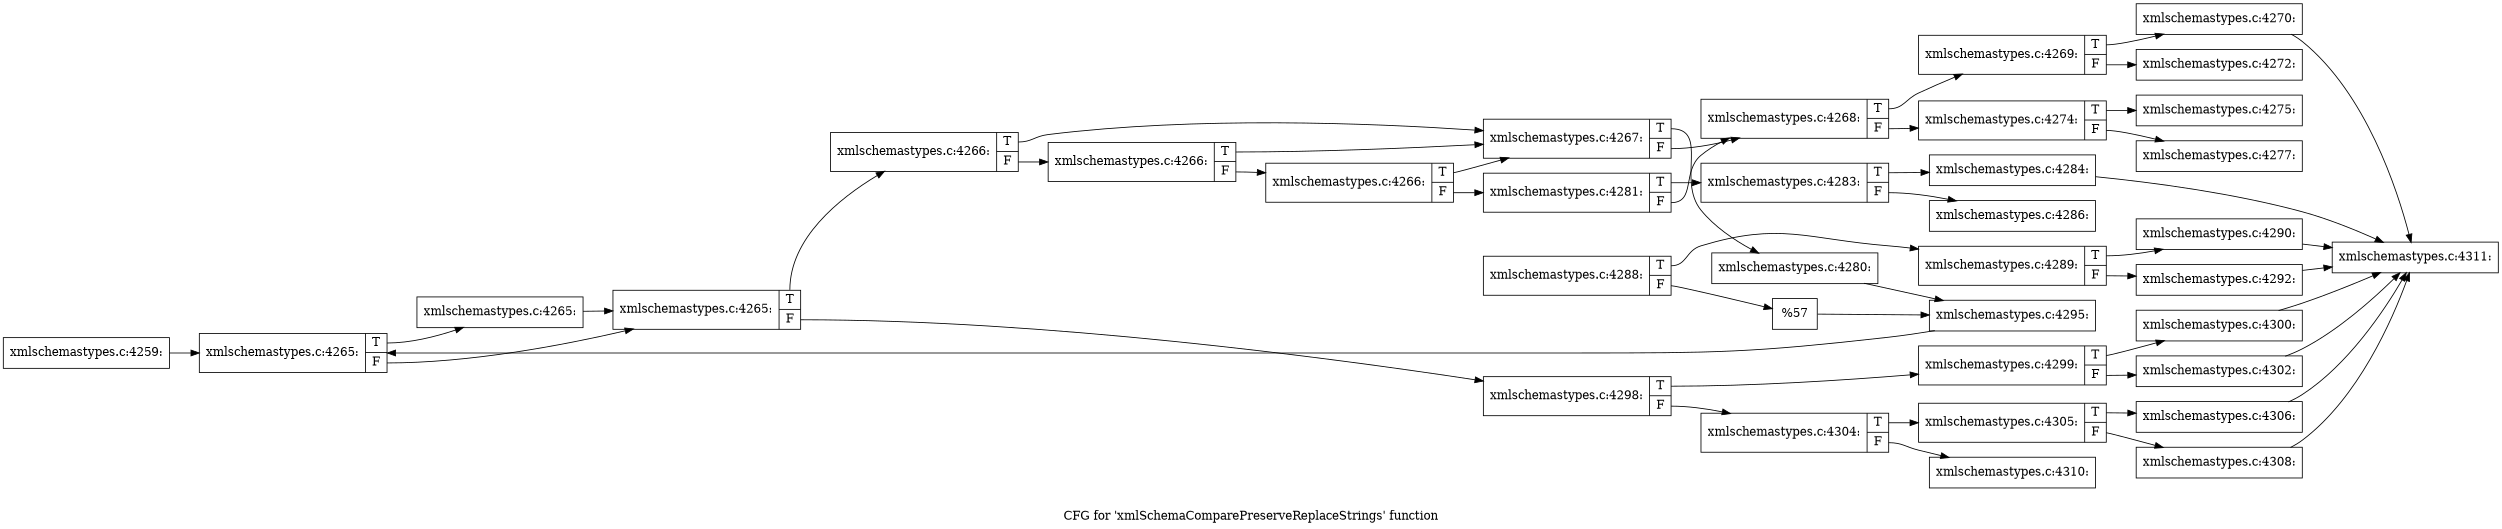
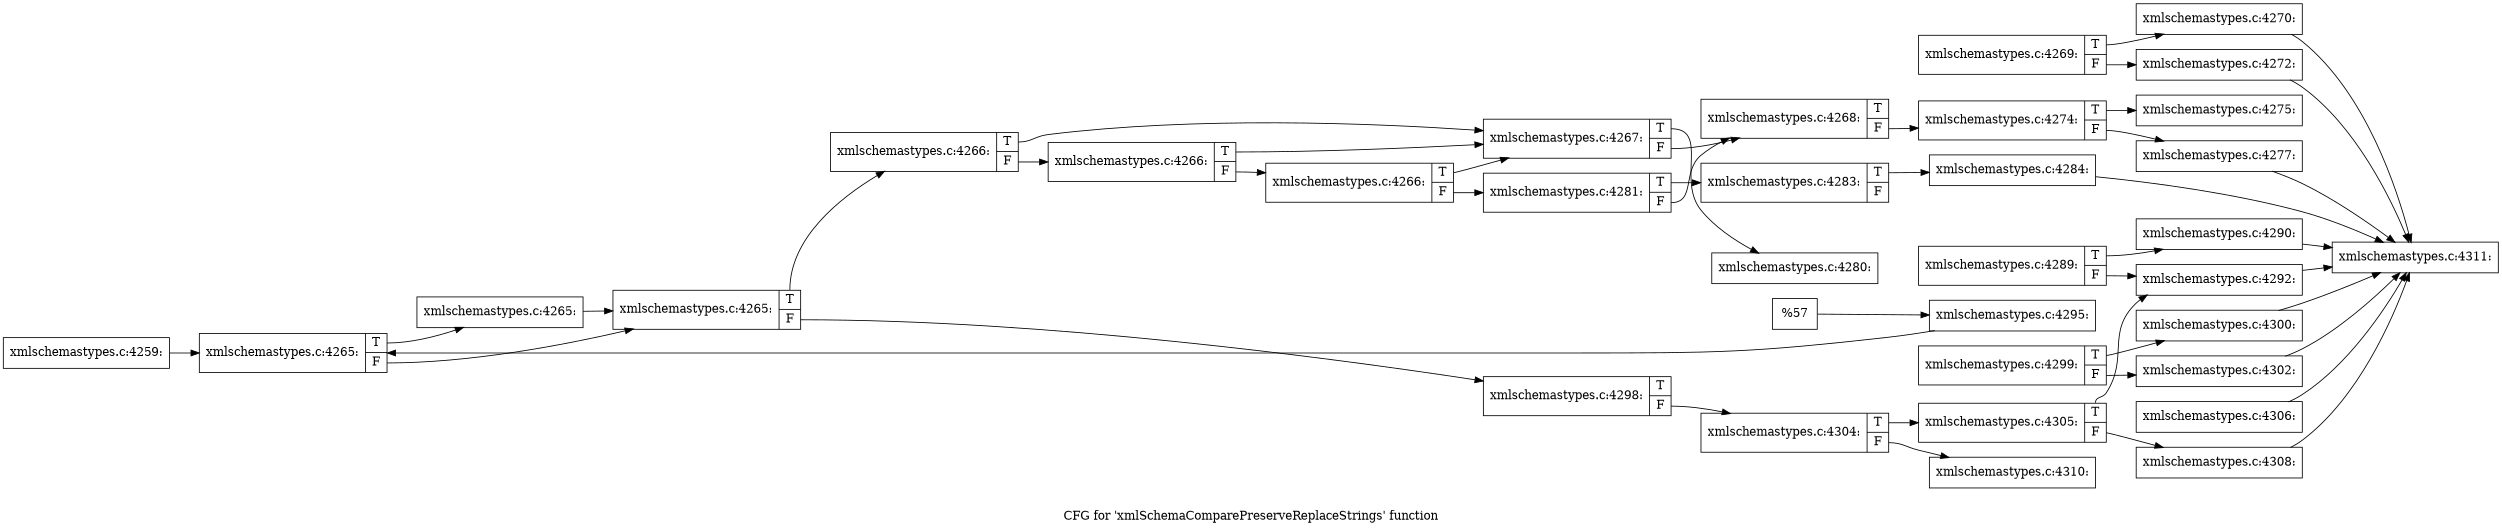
(1921, 92) -> none
none -> (2359, 148)
none -> (2333, 200)
(2012, 216) -> none
(1577, 276) -> none
(1900, 291) -> none
(1791, 383) -> none
(2117, 413) -> (2118, 346)
